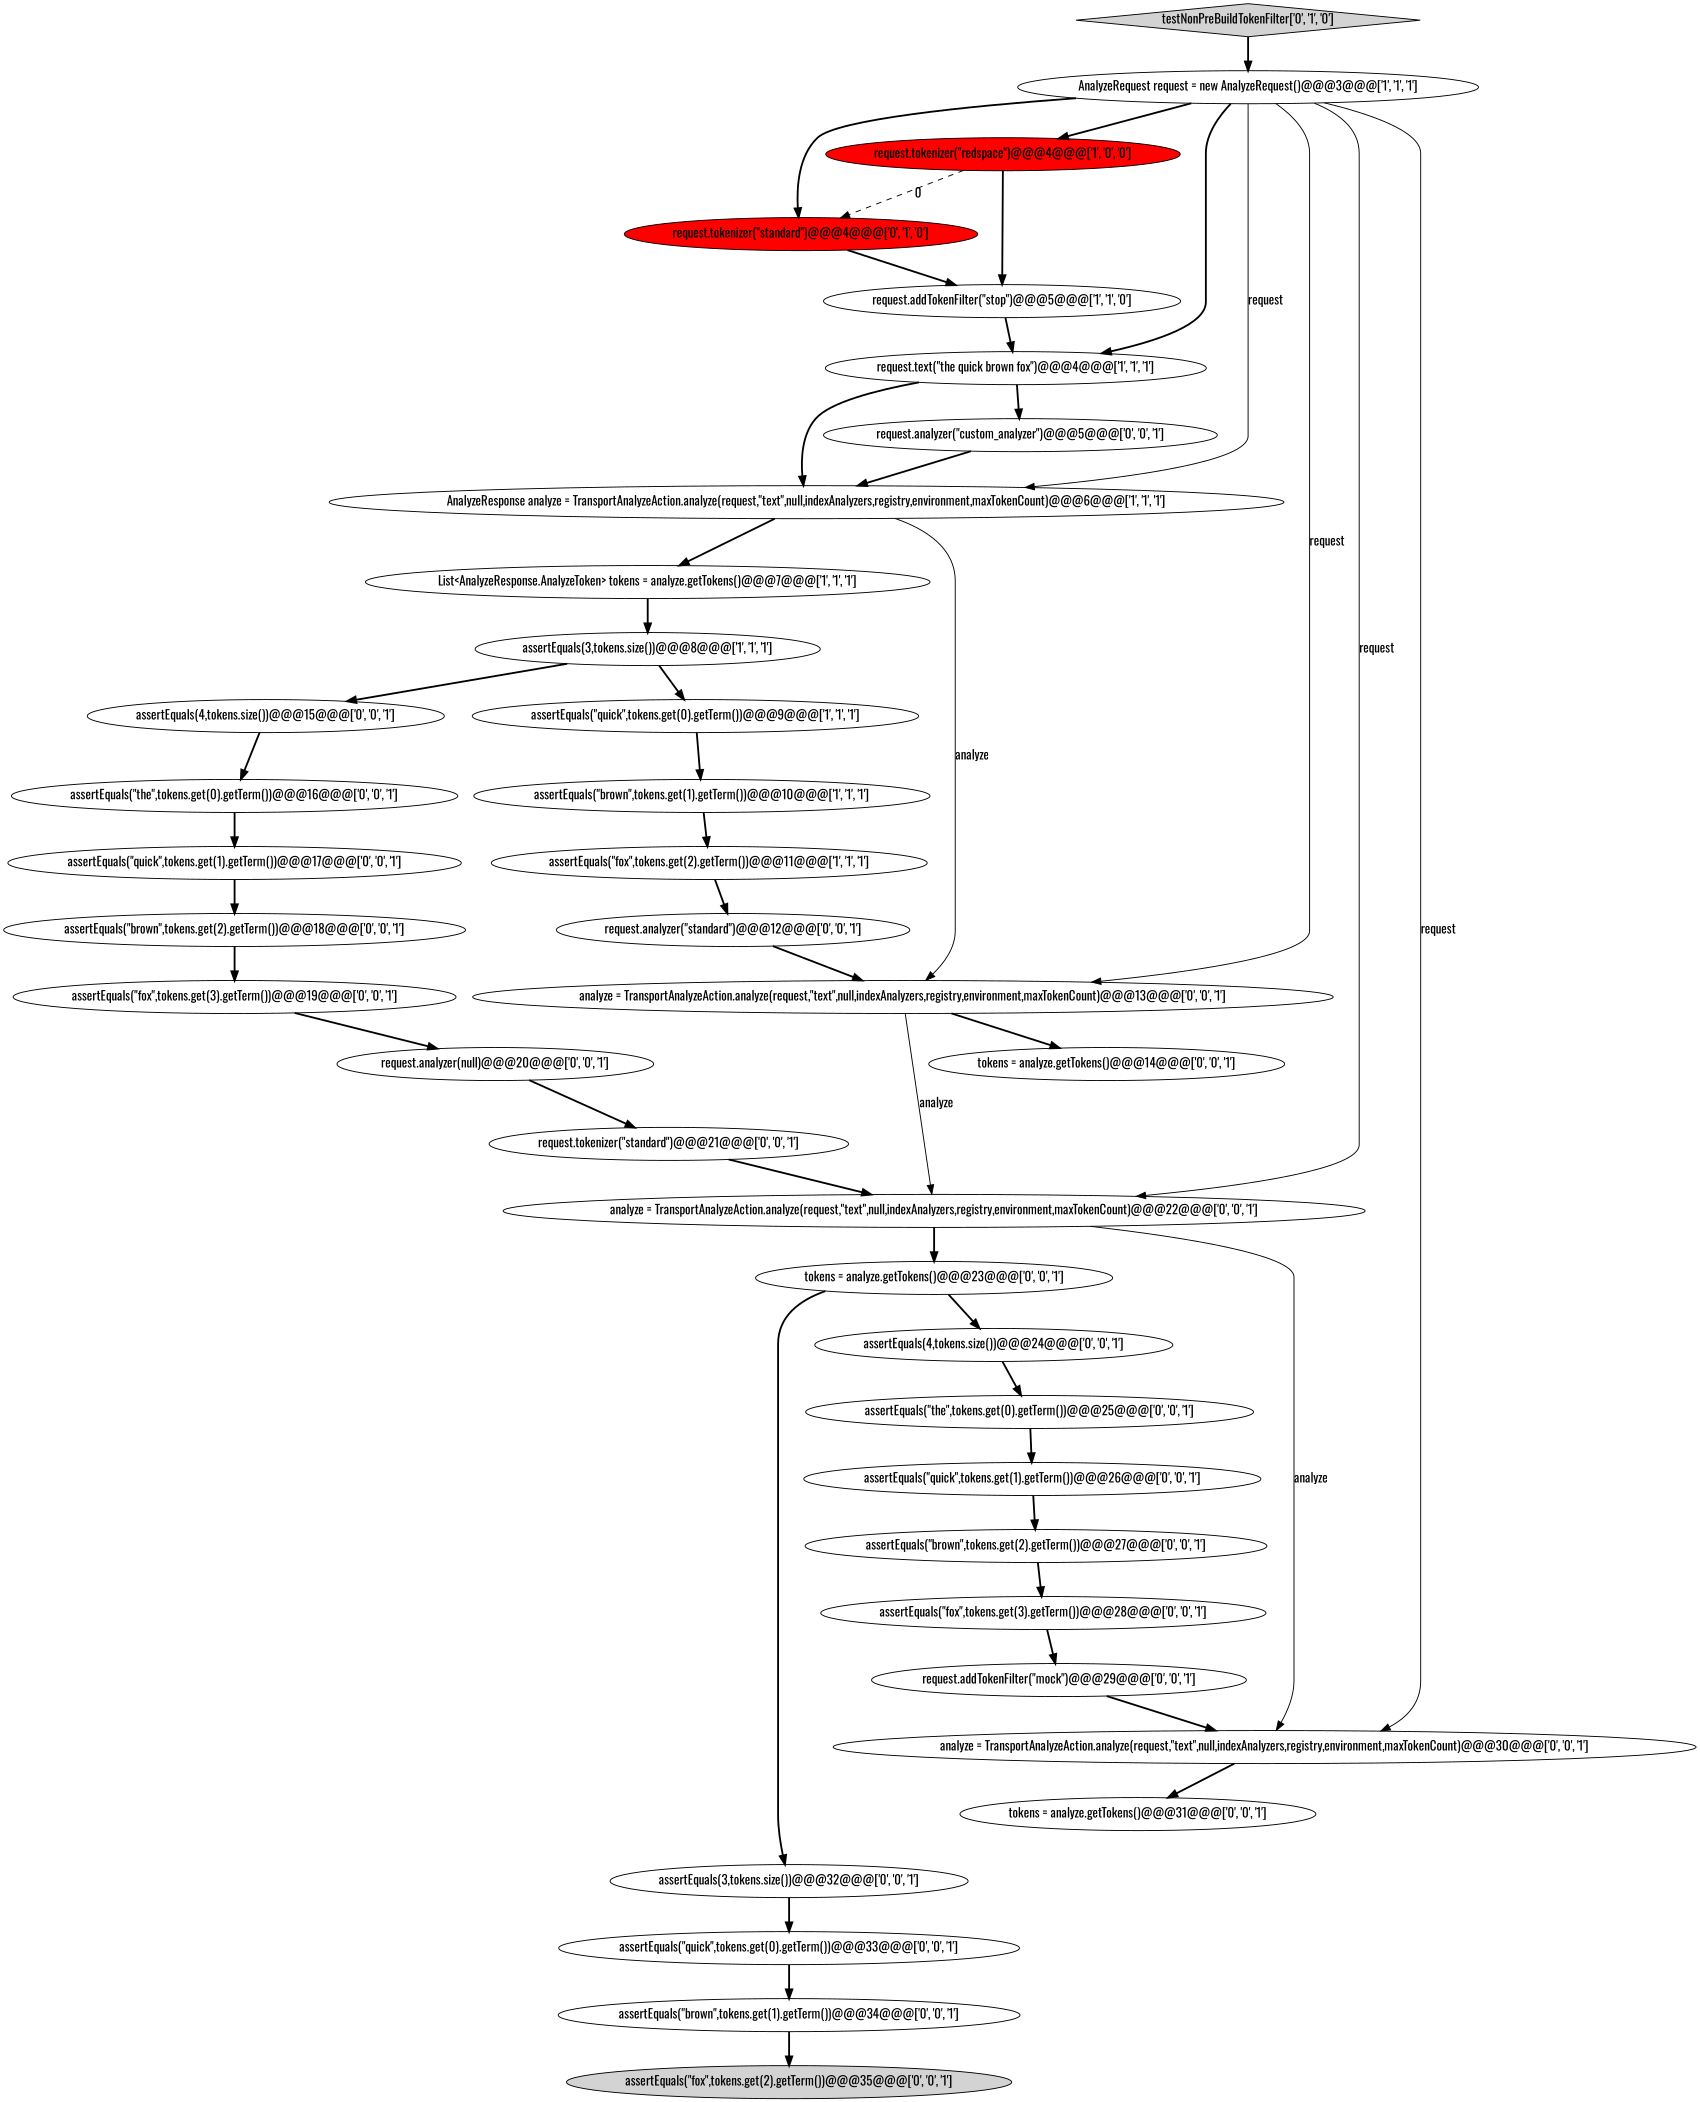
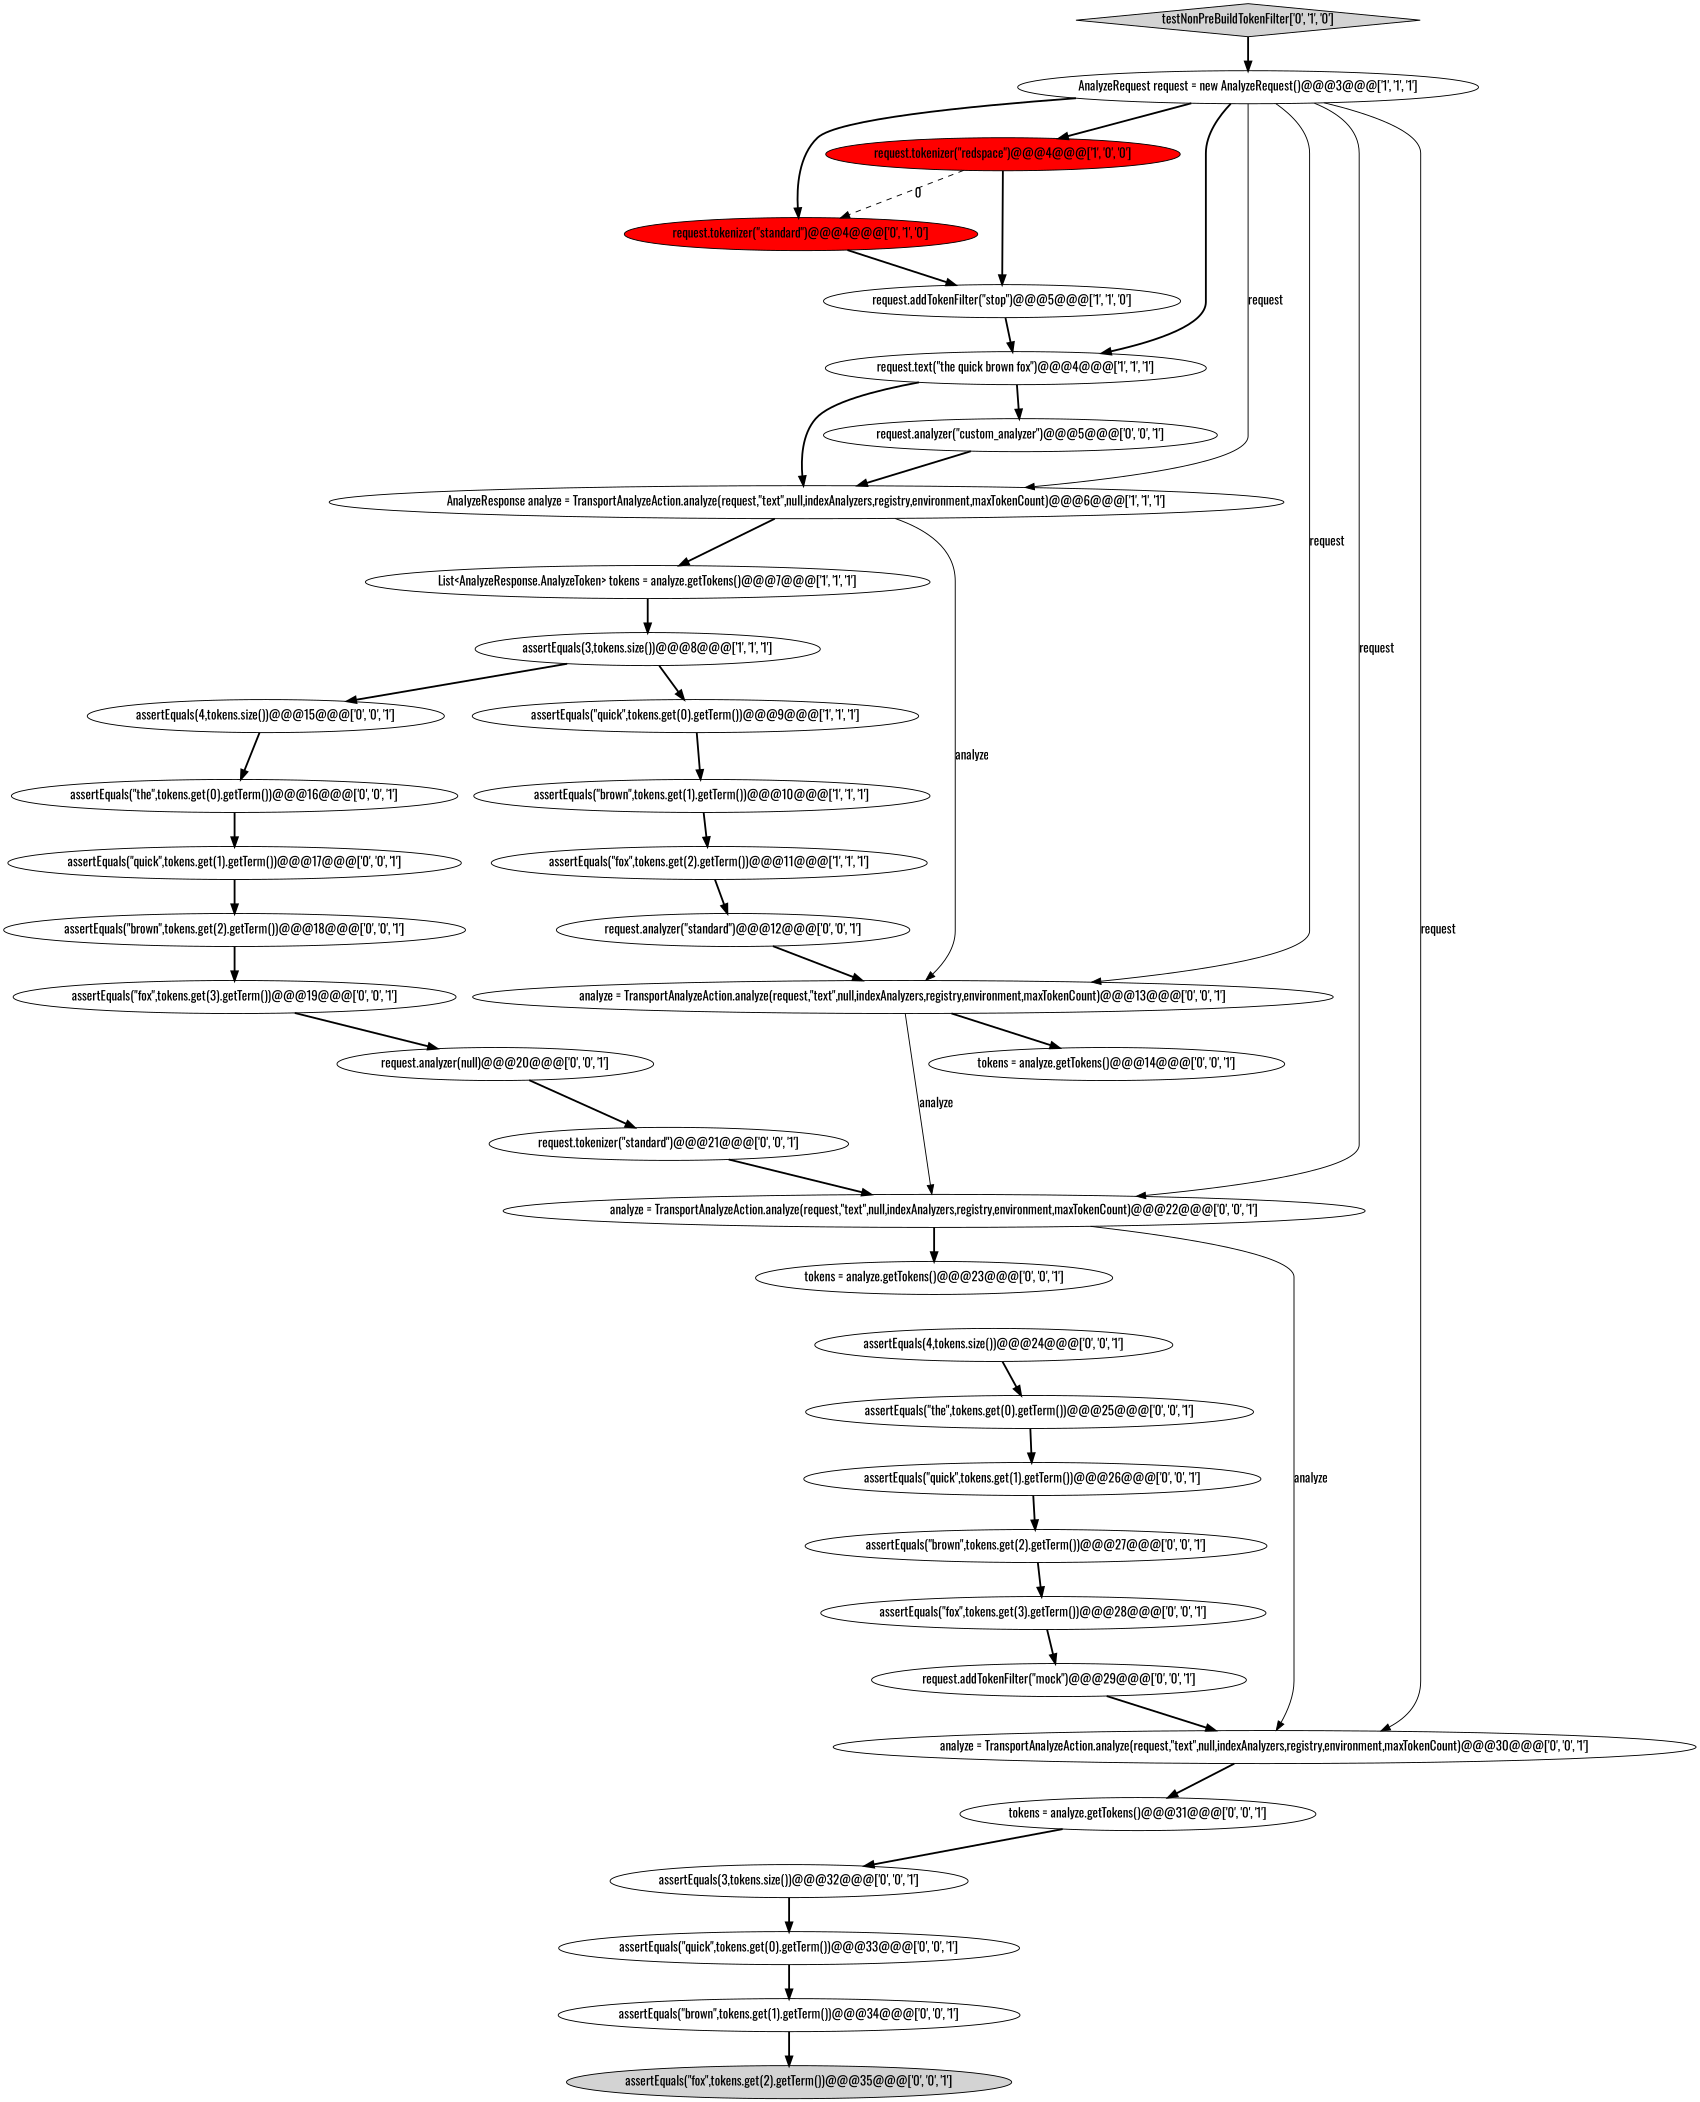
(961, 1308) -> none
(778, 1562) -> (968, 1847)
